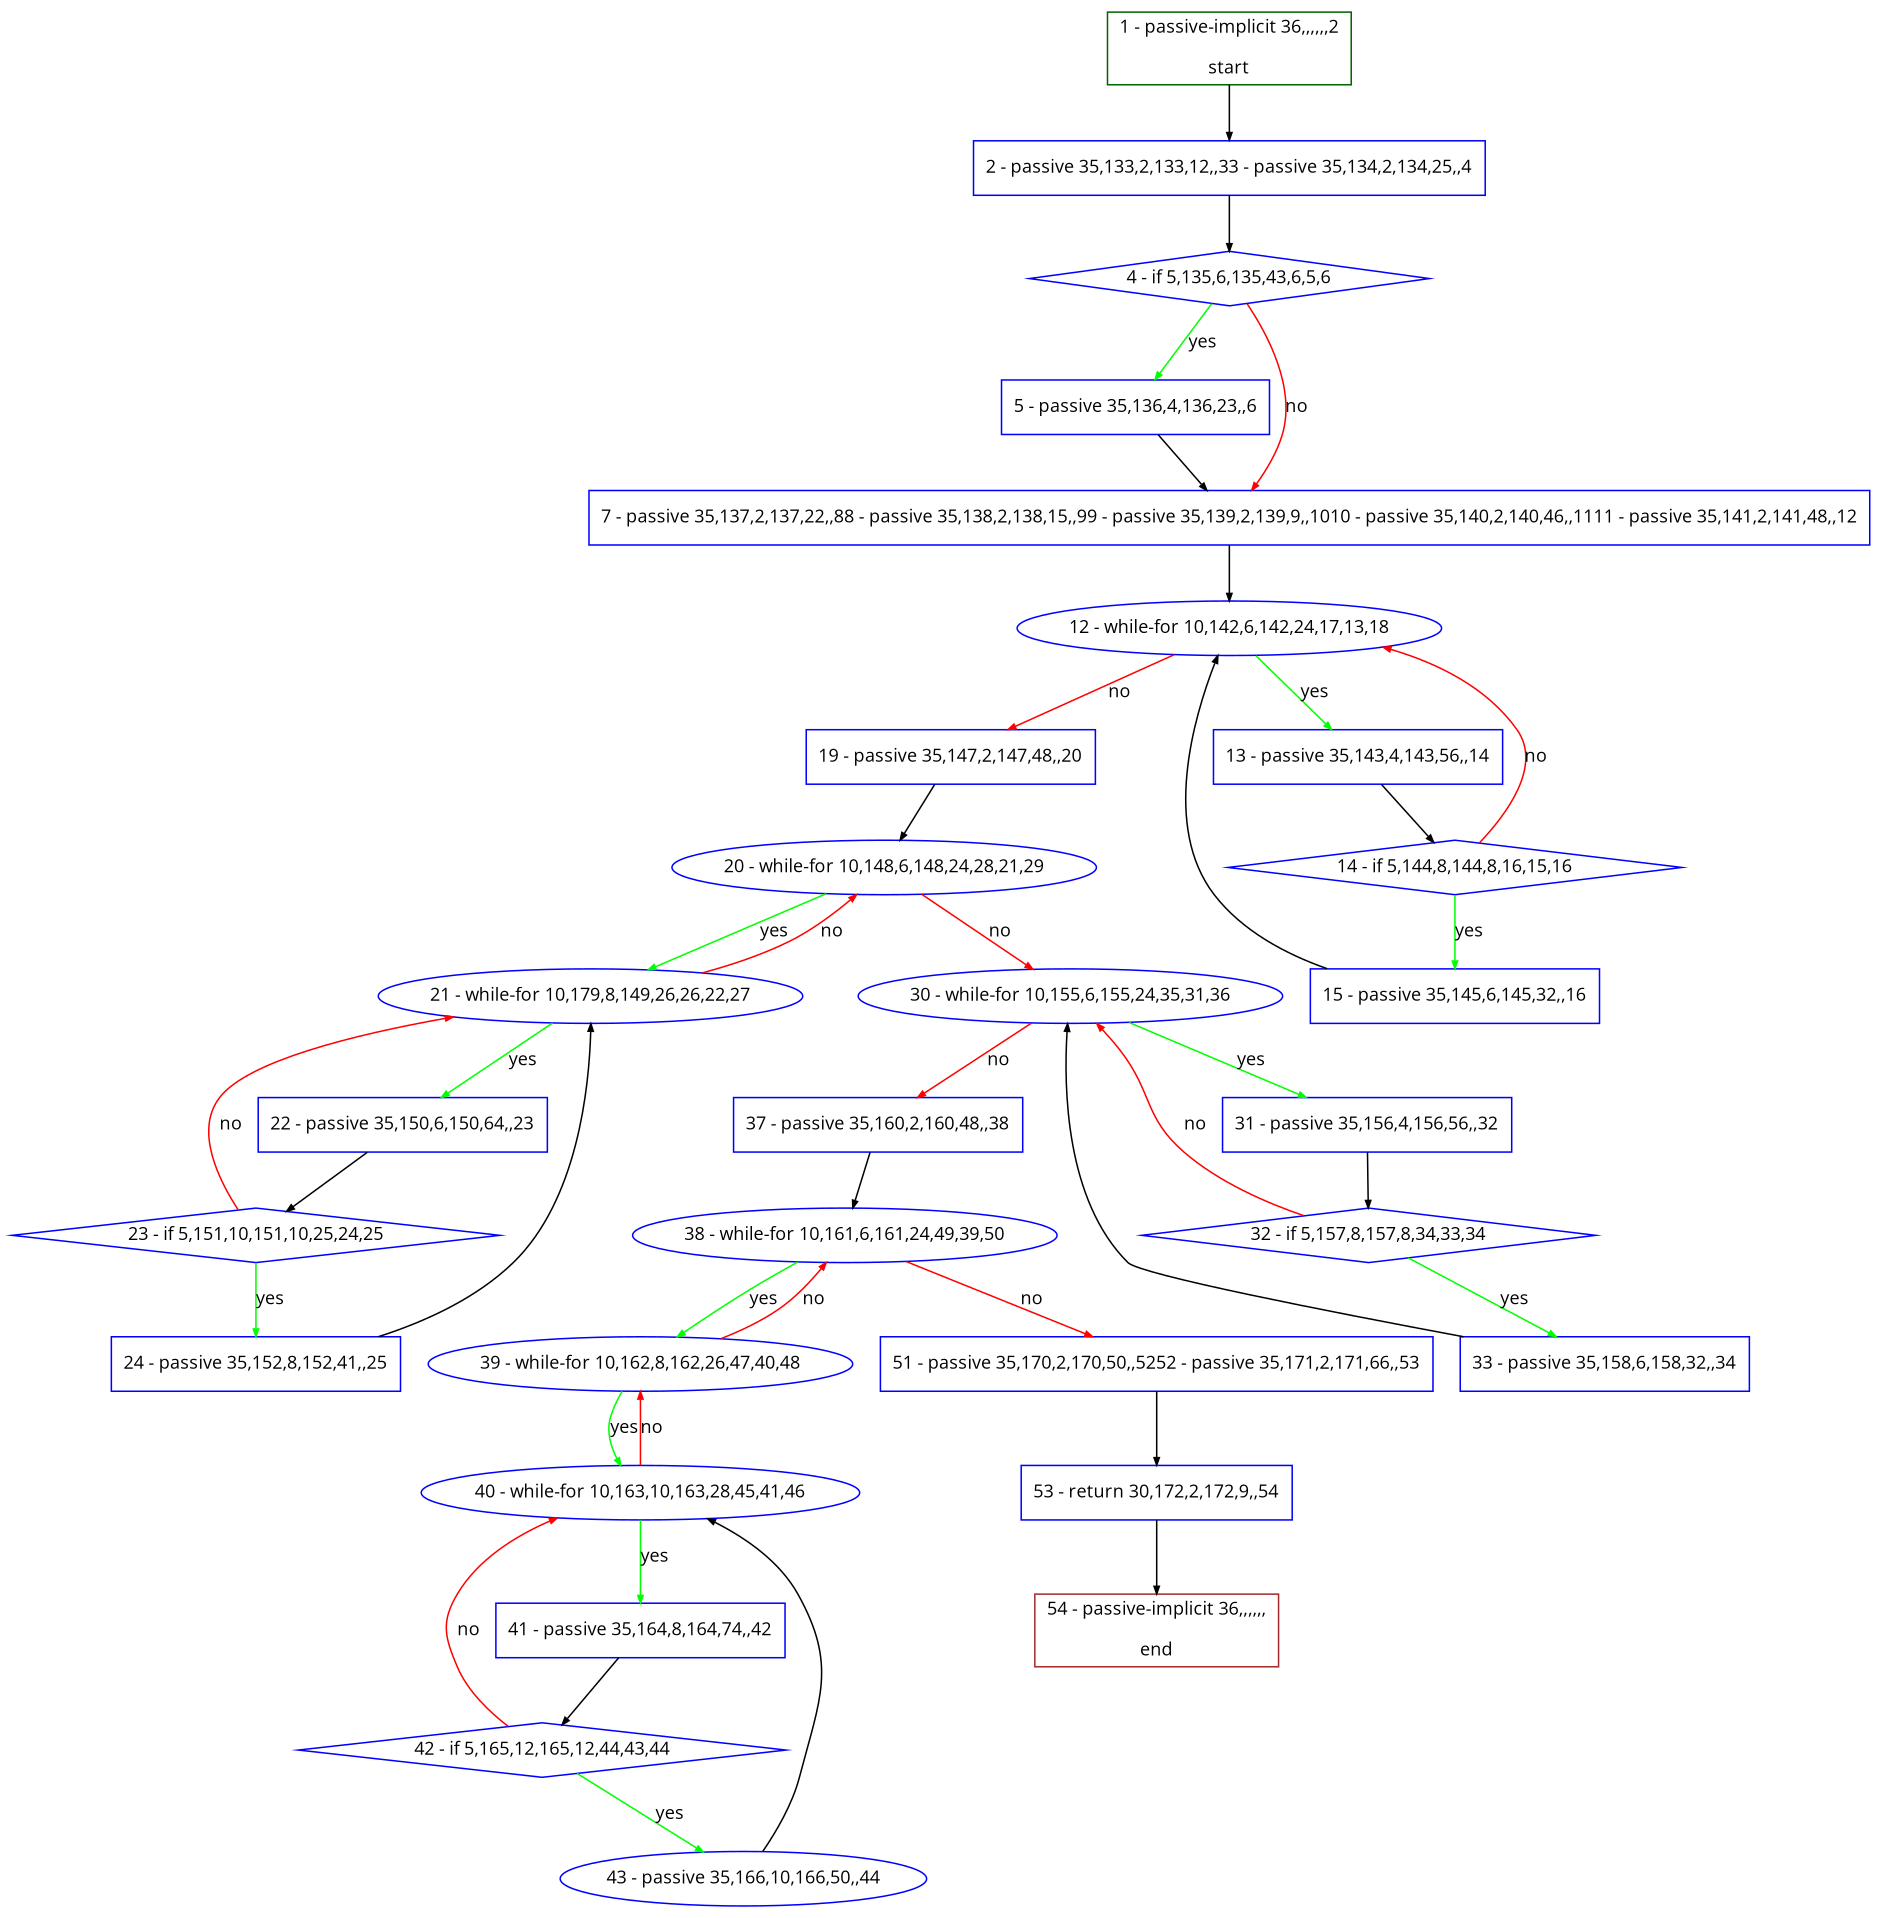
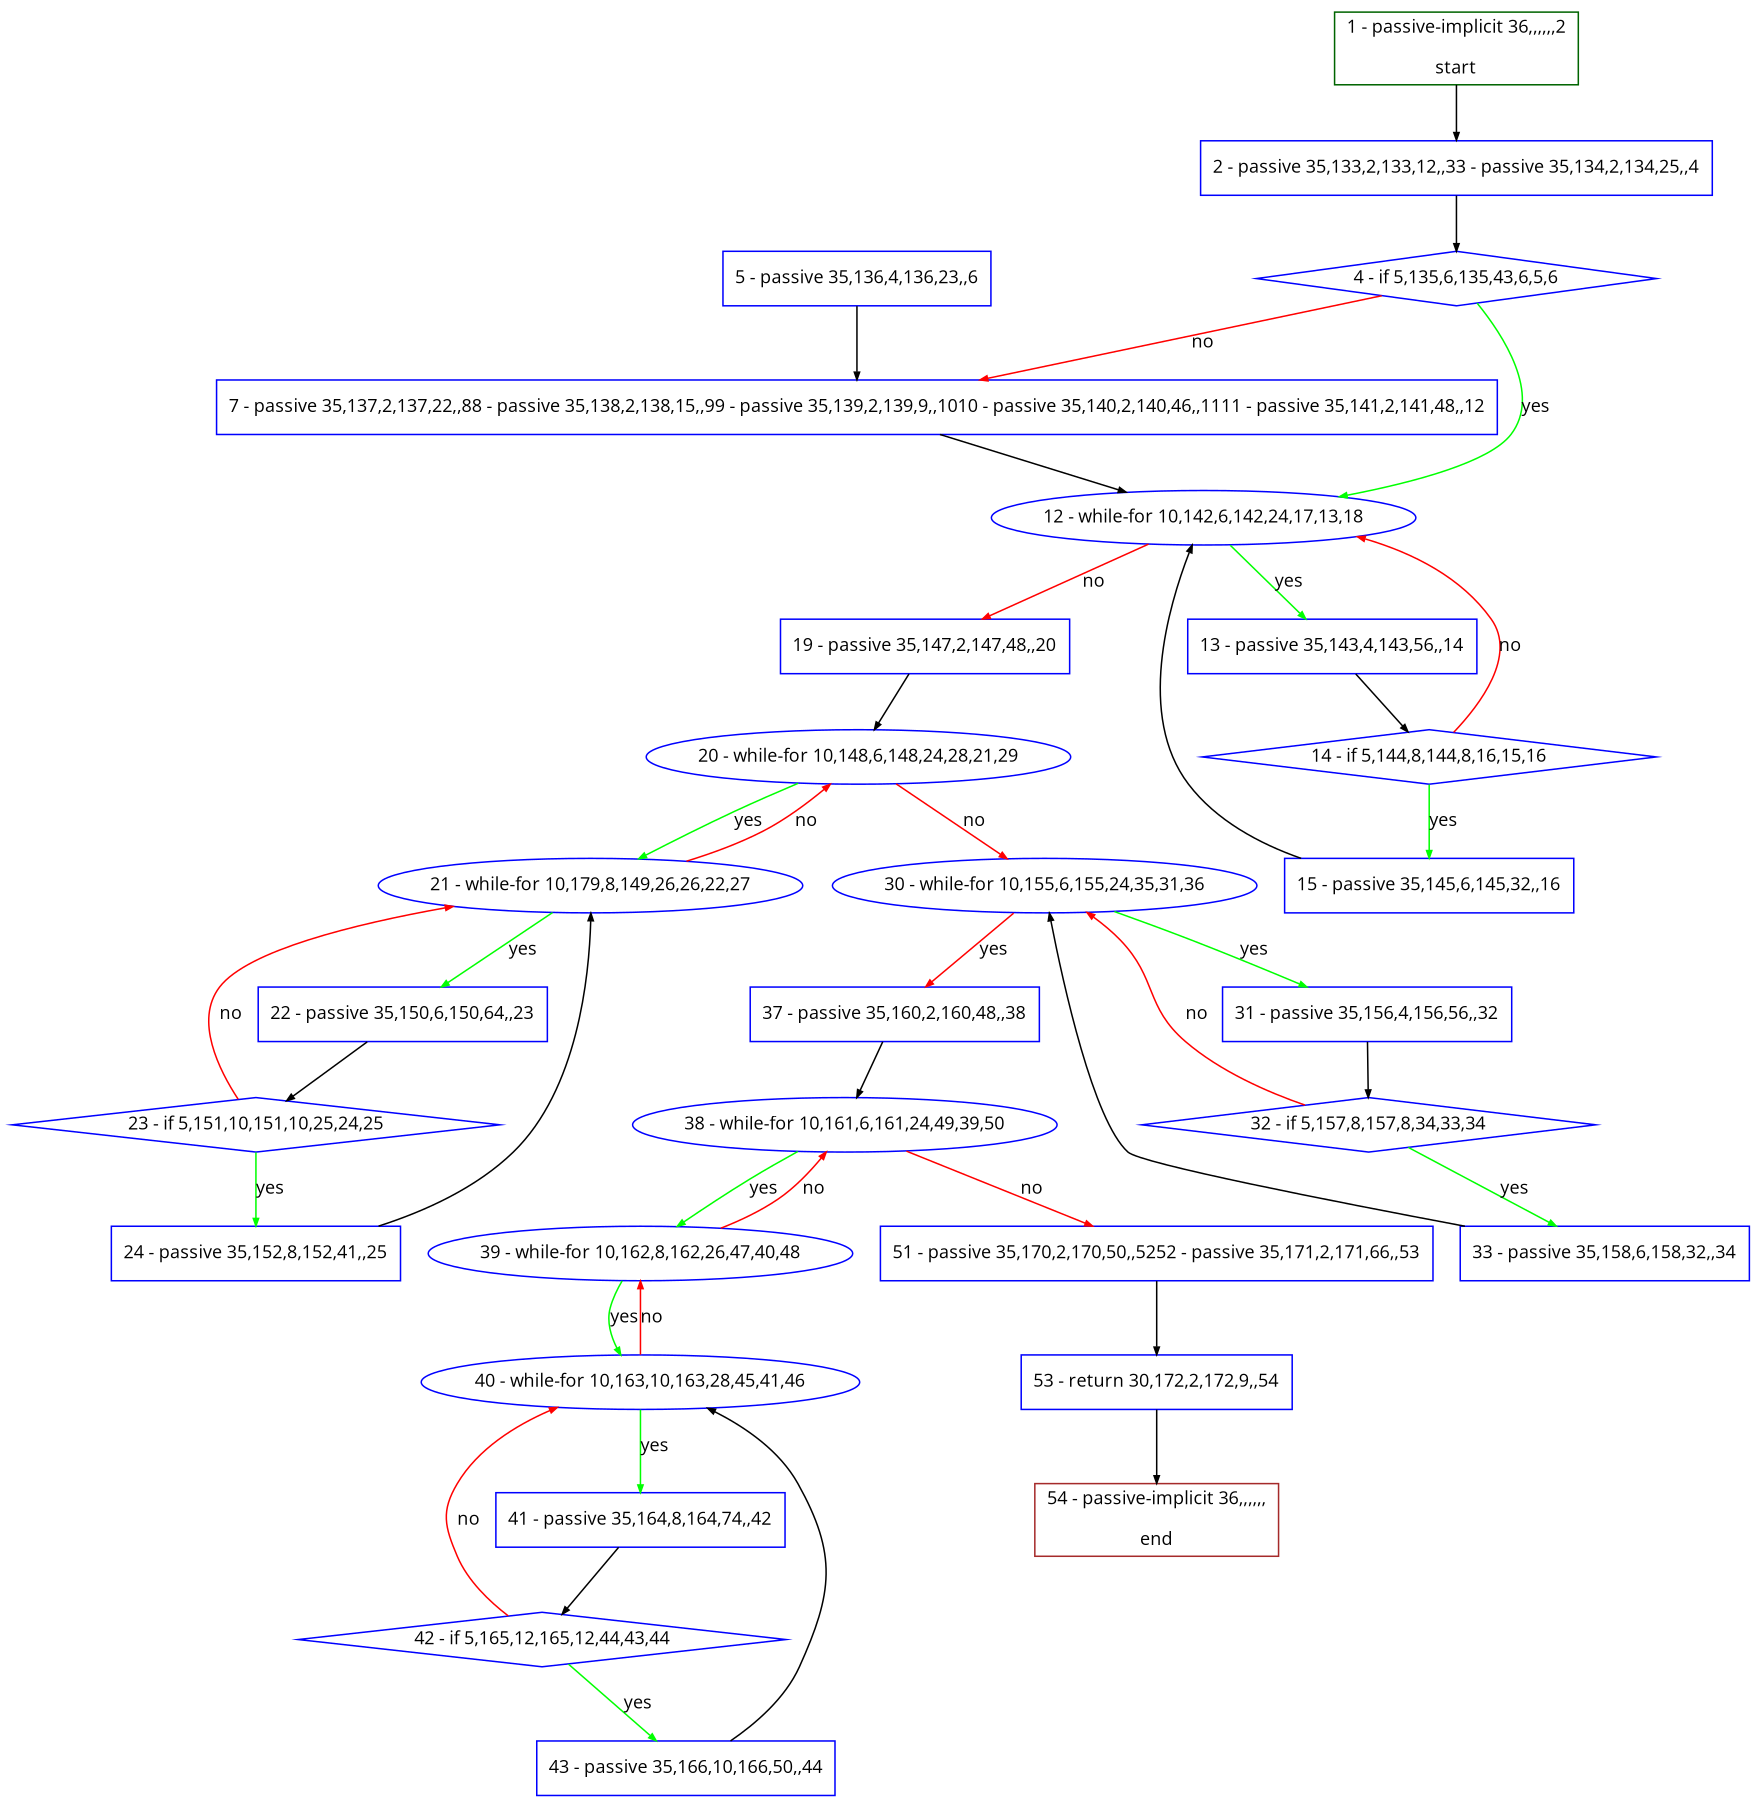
(1186, 338) -> (1499, 445)
(999, 1060) -> (994, 950)
(743, 1879) -> (686, 1768)
